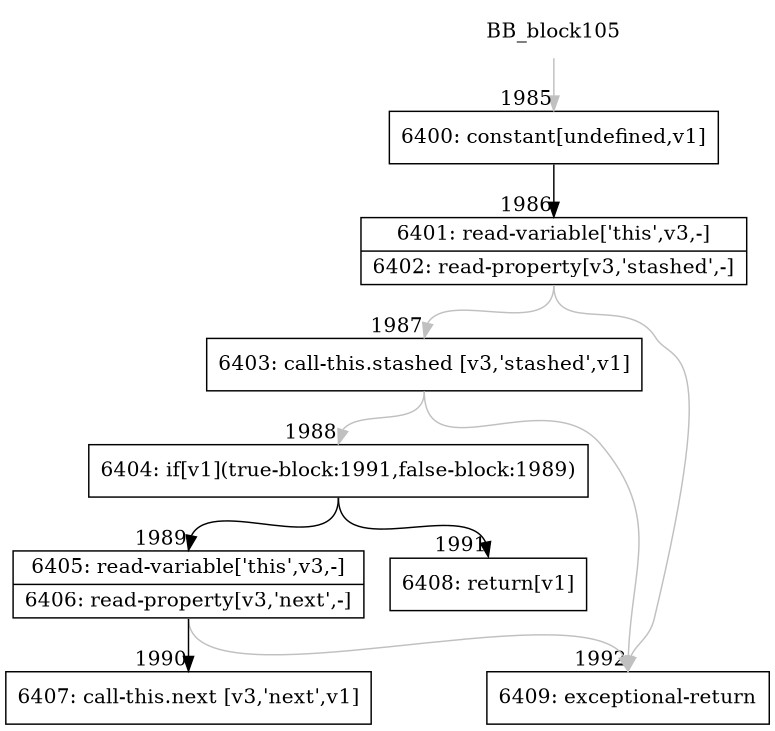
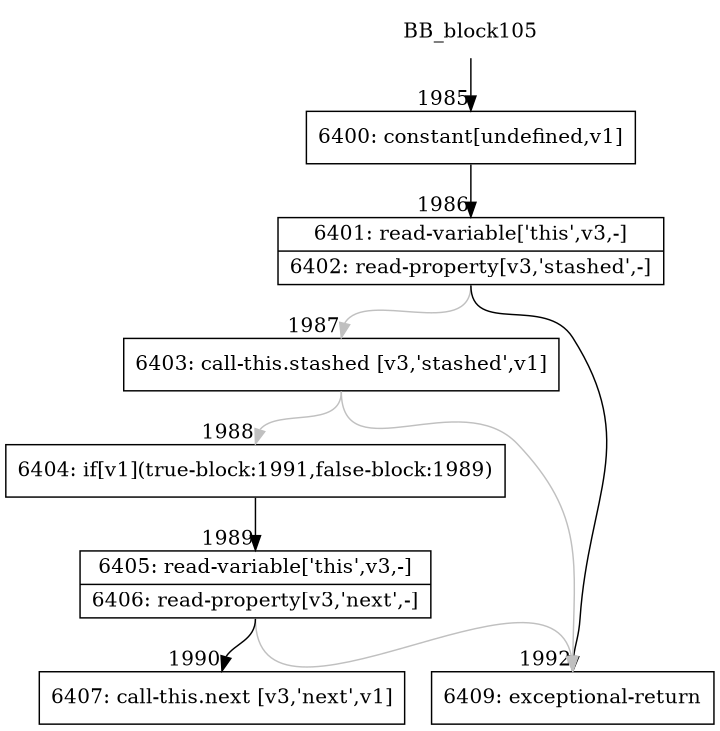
(554, 77) -> (471, 77)
(688, 434) -> (606, 432)
(488, 584) -> none
